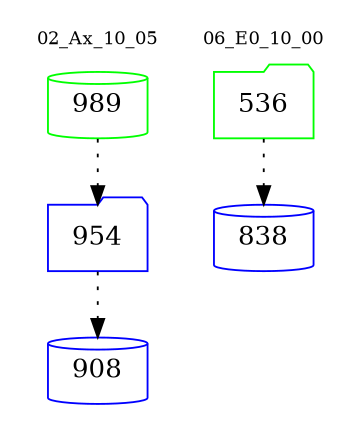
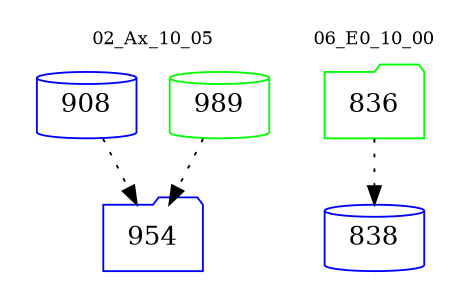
(264, 105) -> (374, 105)
(98, 295) -> (116, 163)
